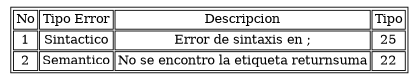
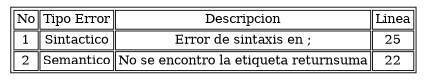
(389, 19) -> (393, 19)
